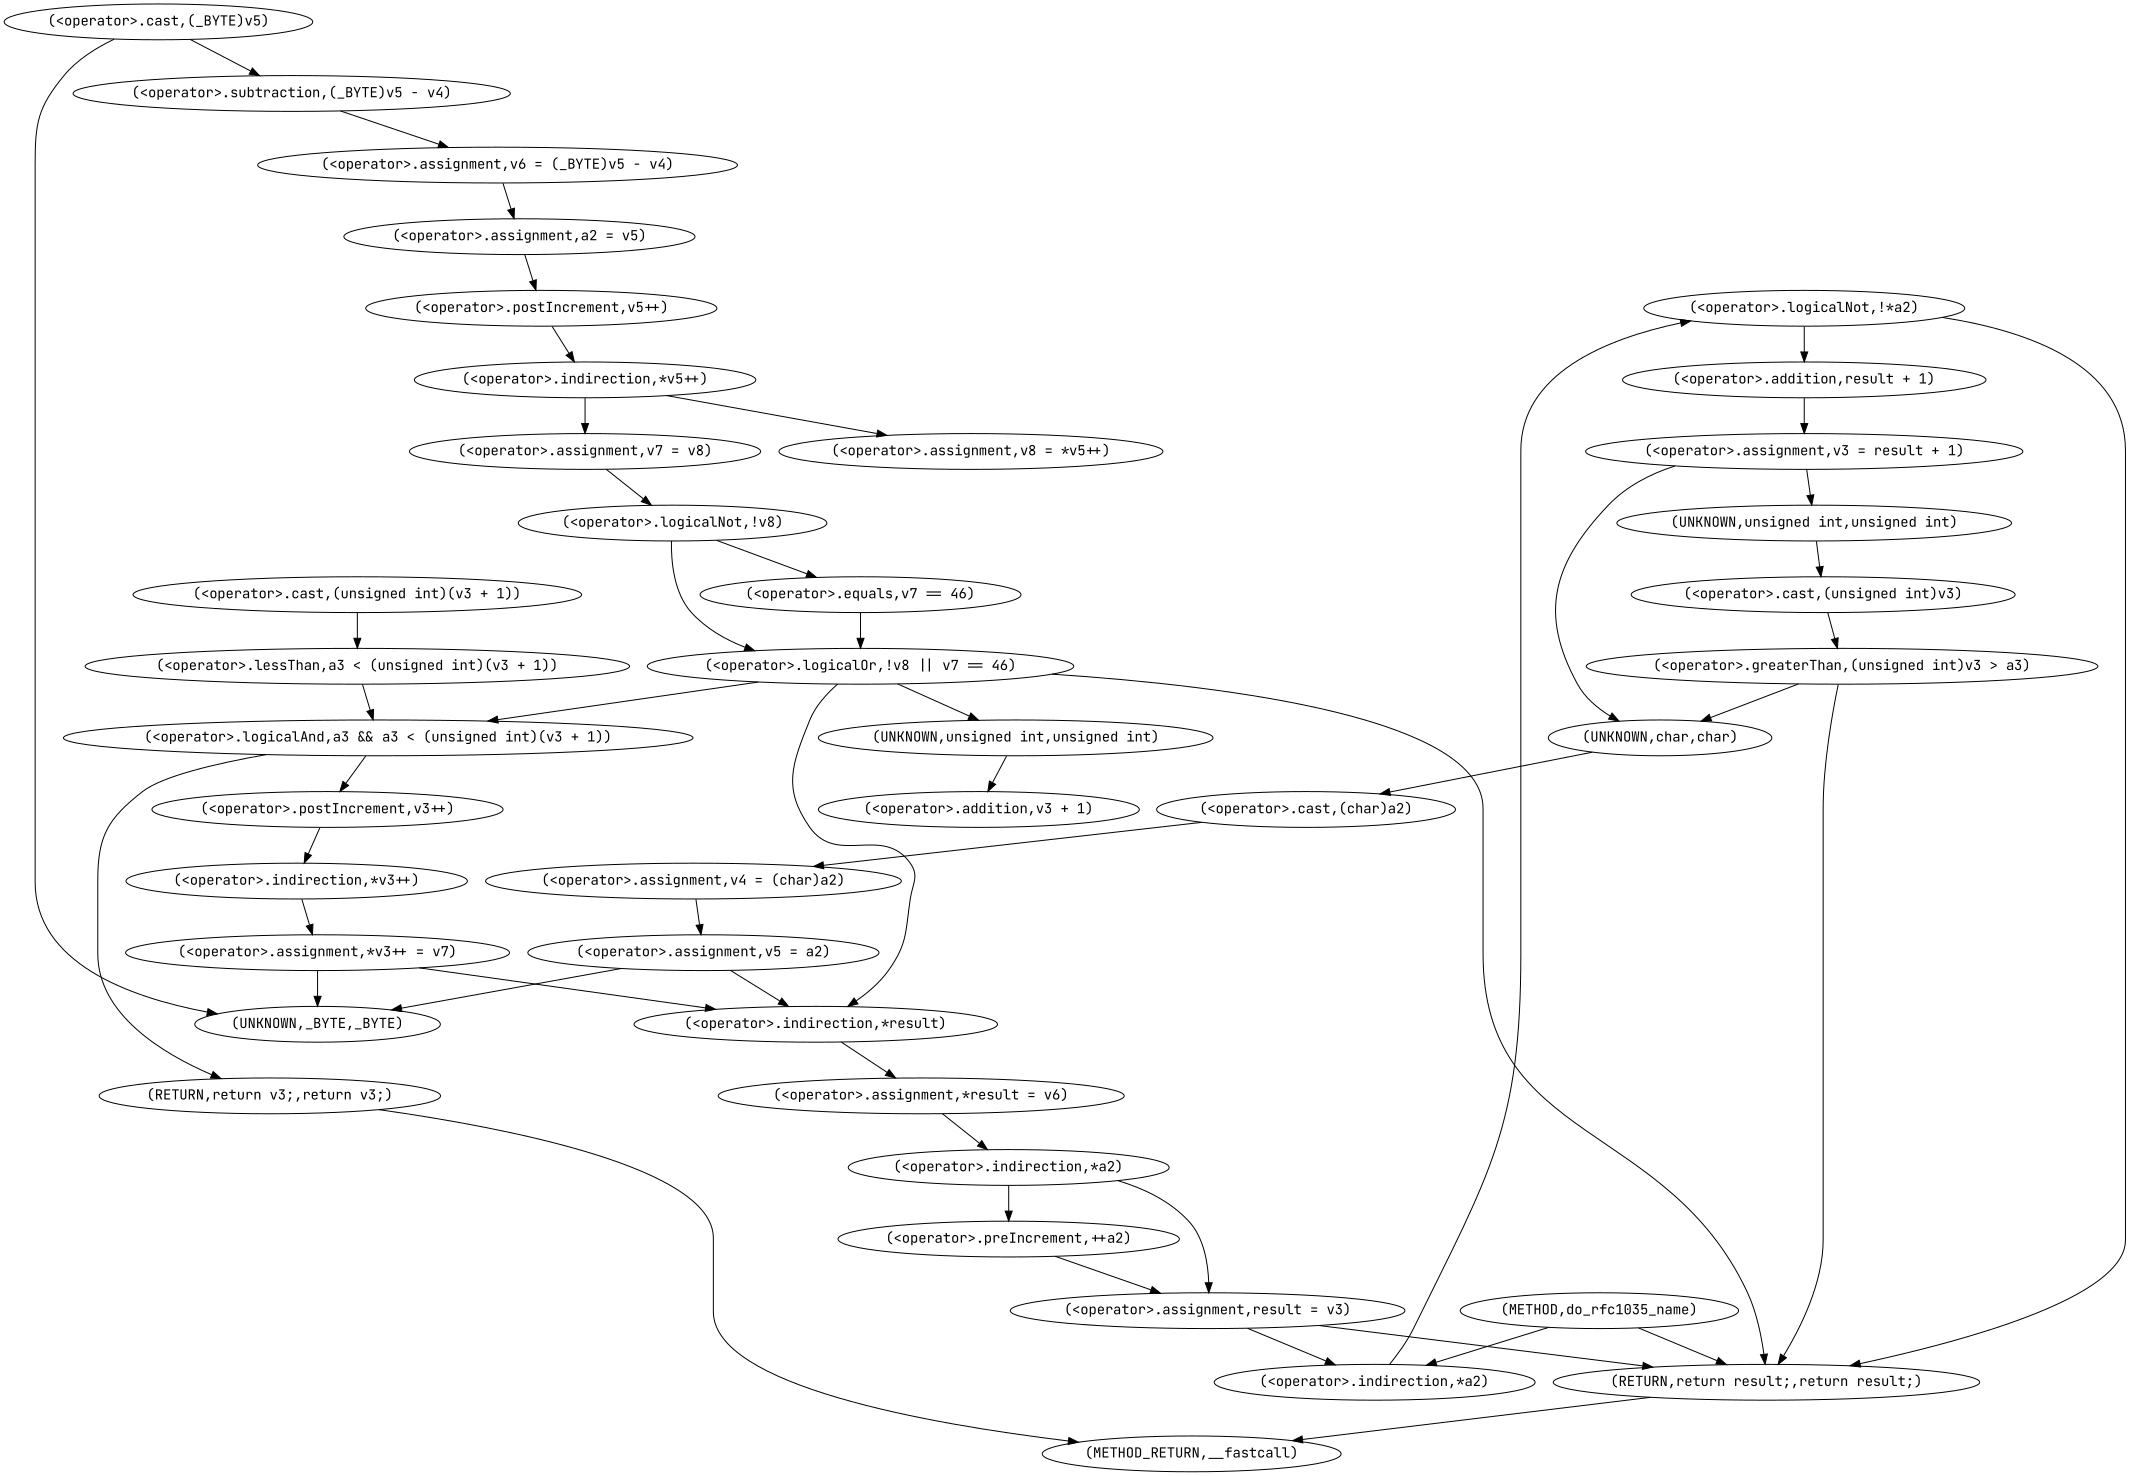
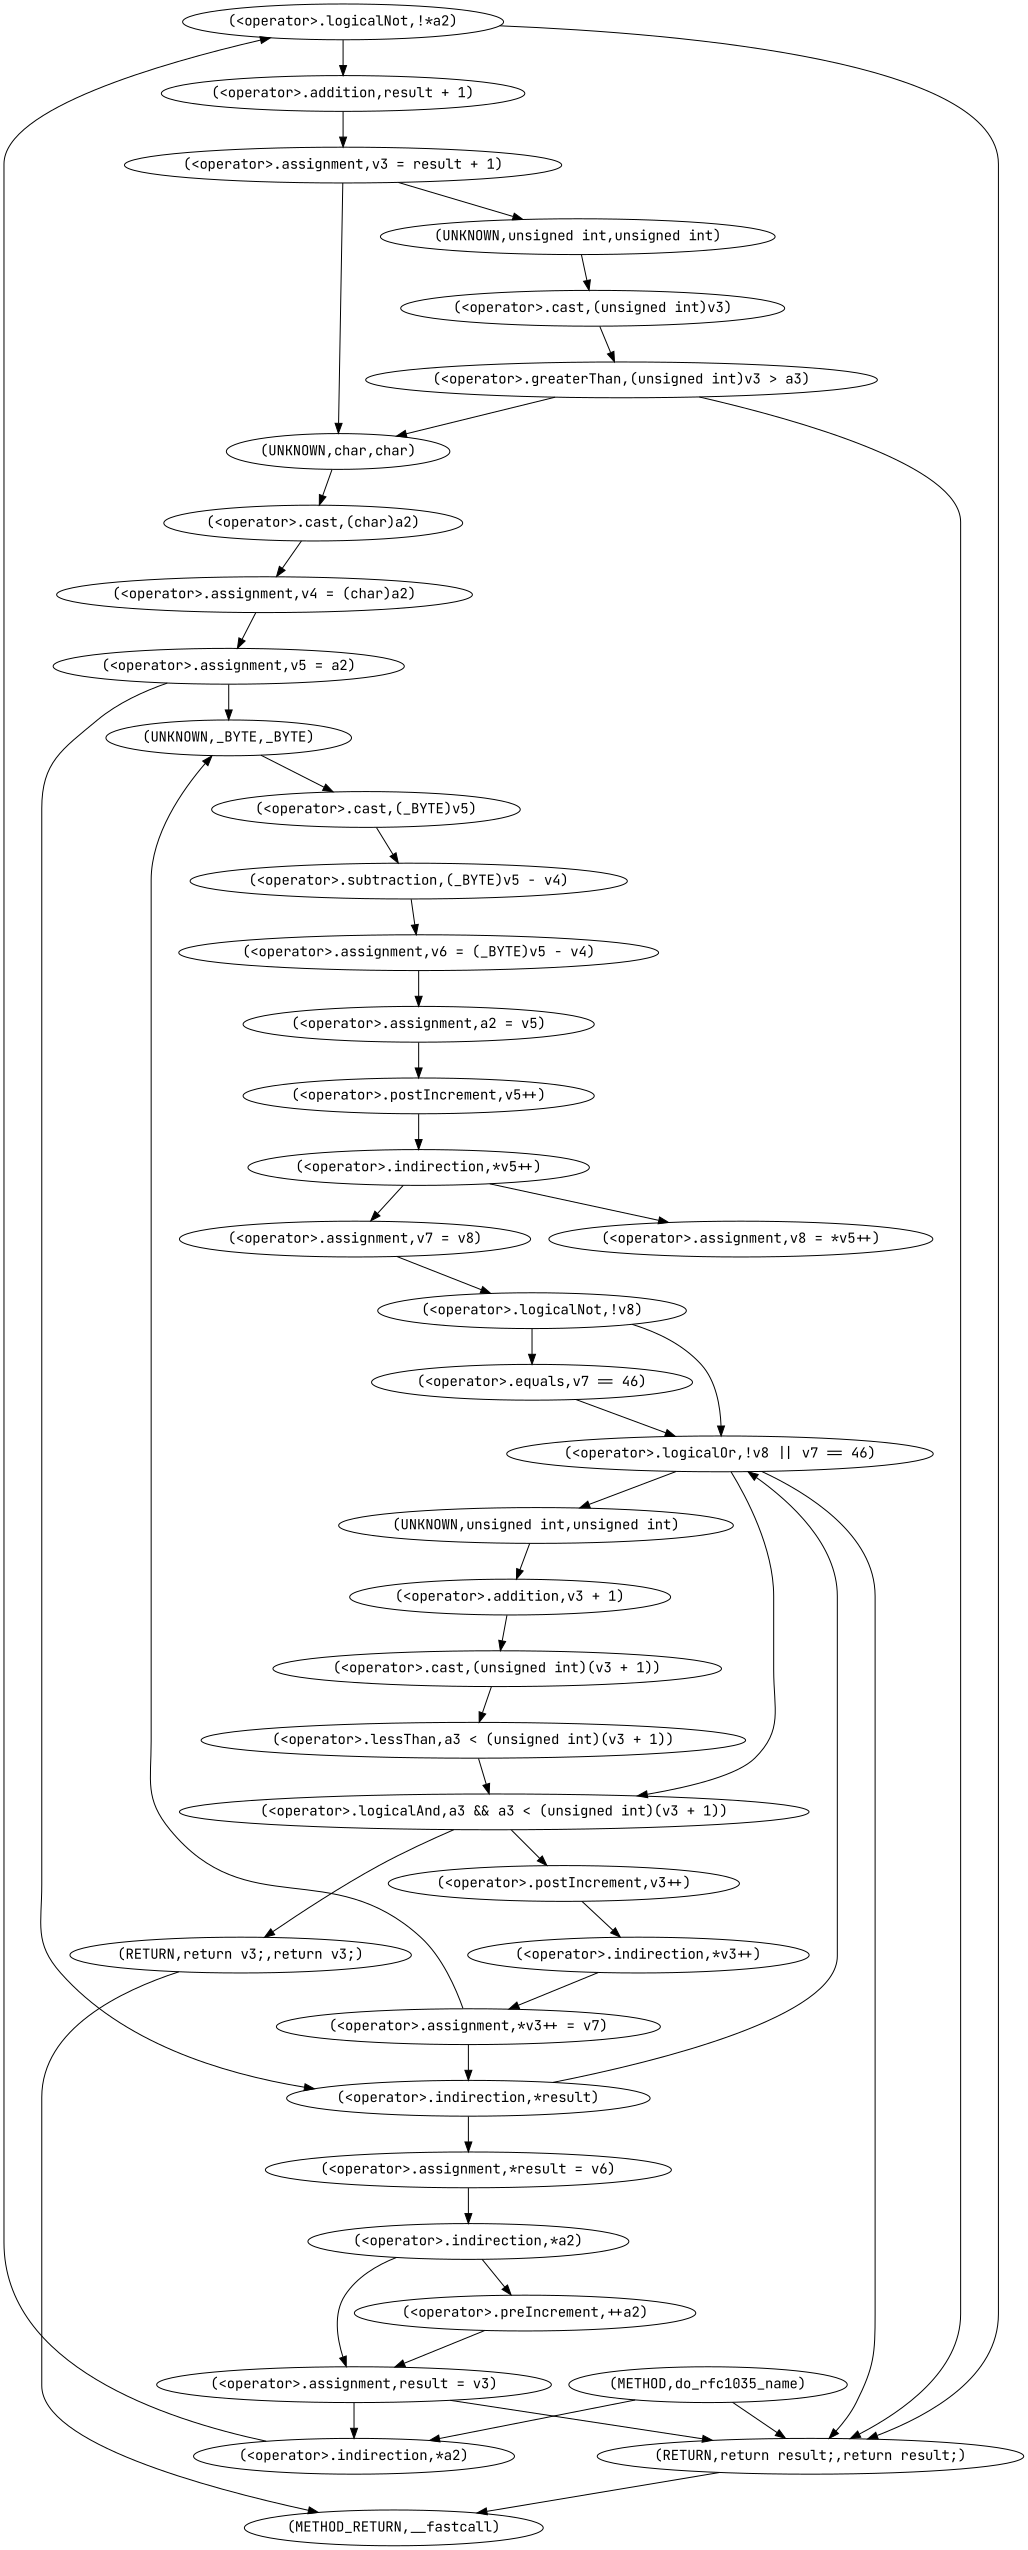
(35, 561) -> (292, 771)
(859, 845) -> (837, 1863)
none -> (505, 1628)
